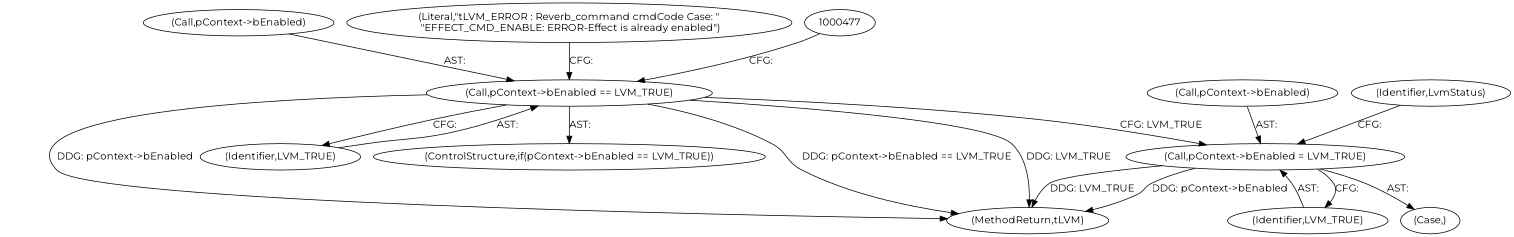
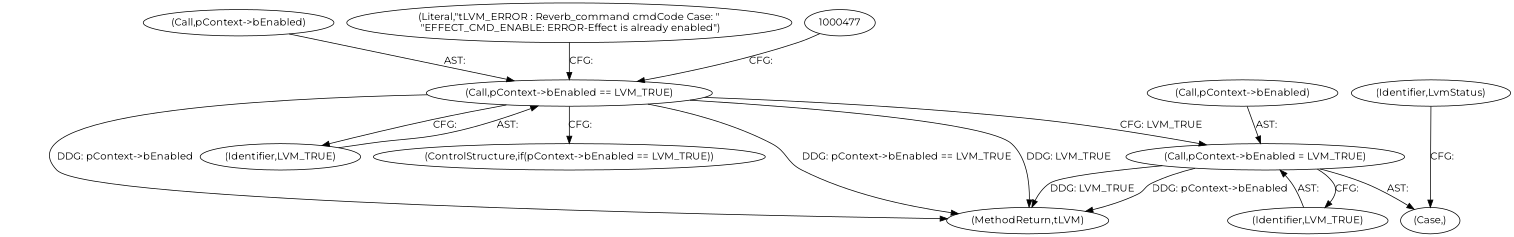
(1353, 123) -> (1431, 153)
(582, 125) -> (582, 125)
